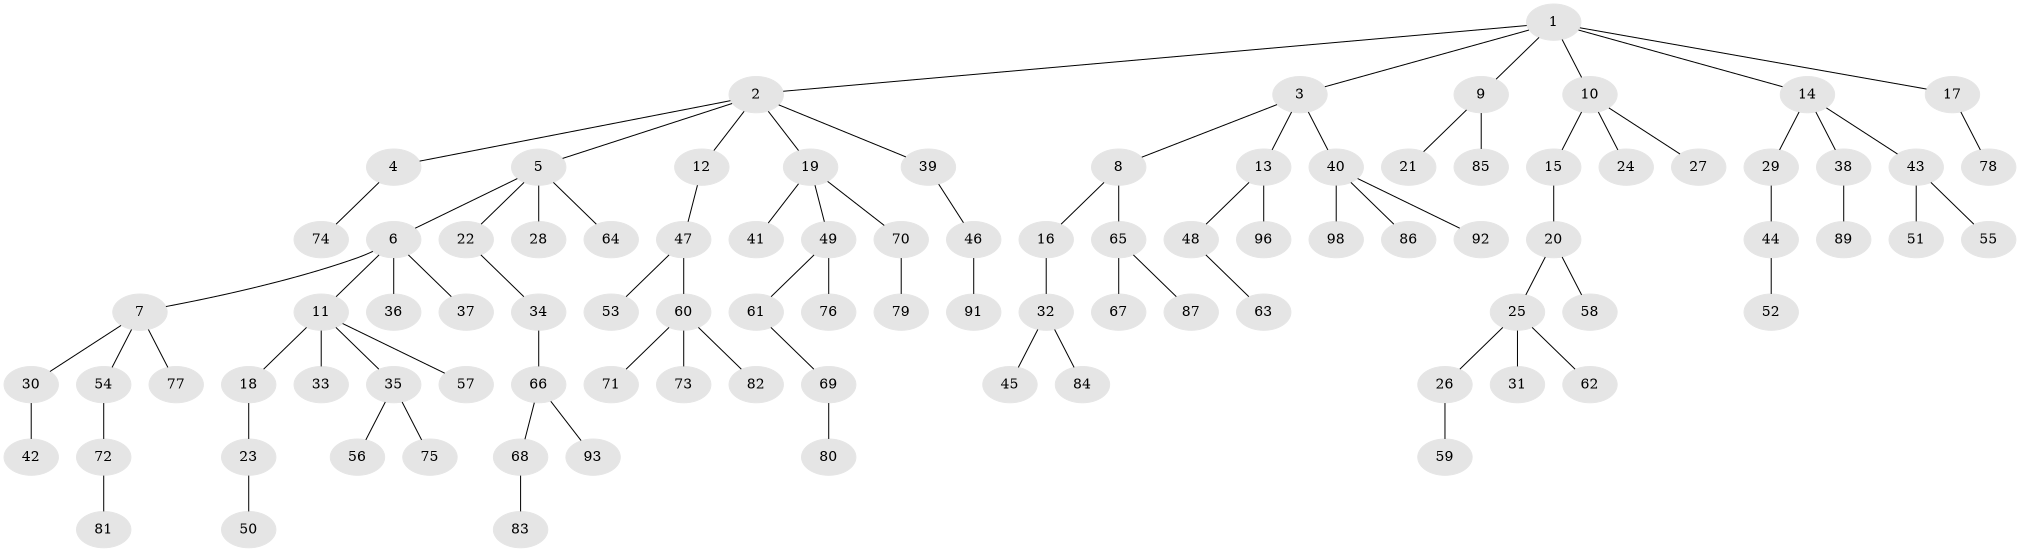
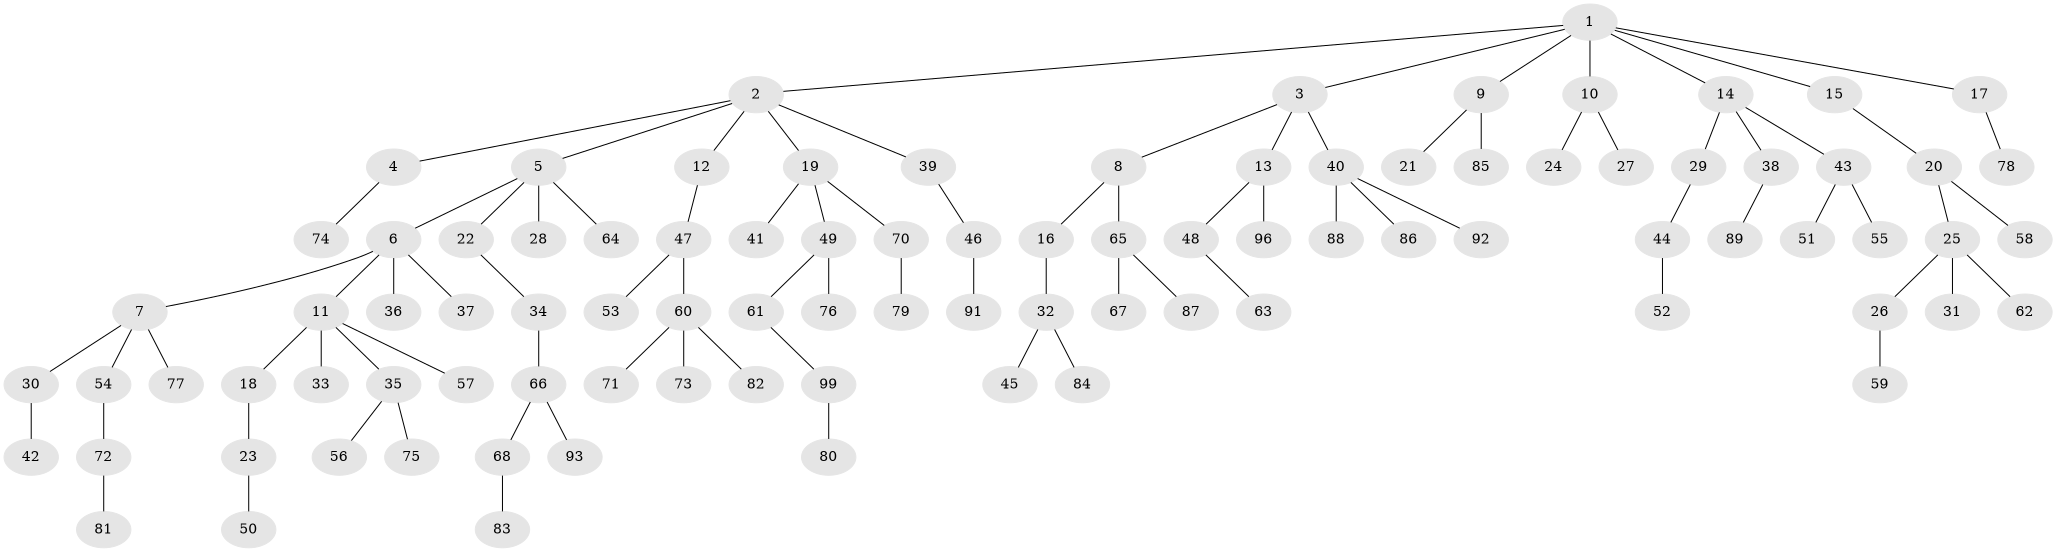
(1572, 131) -> (1712, 58)
(1336, 240) -> (1336, 240)
(829, 385) -> (829, 385)
